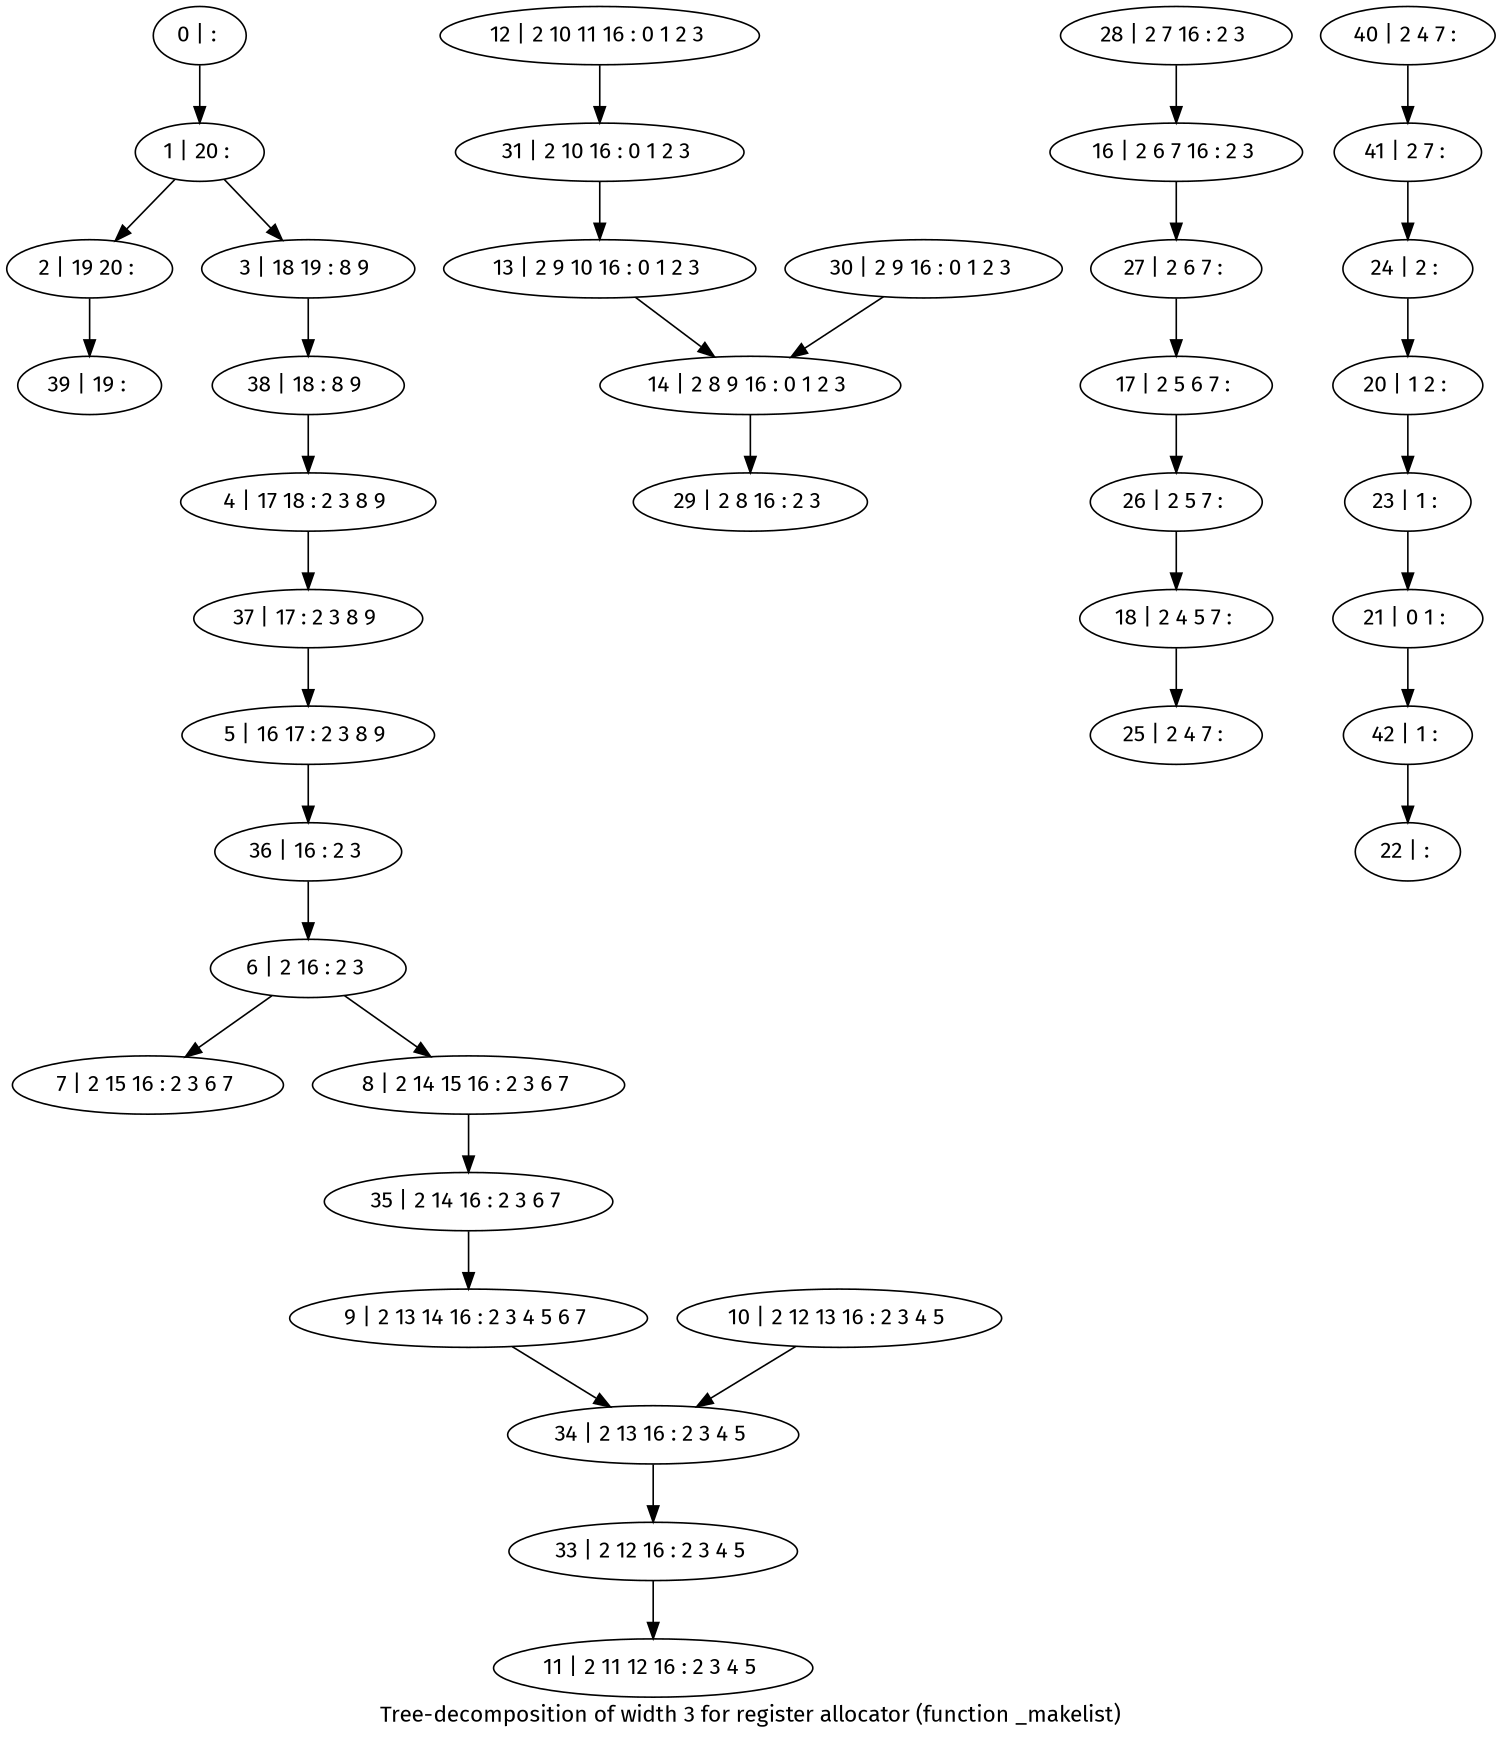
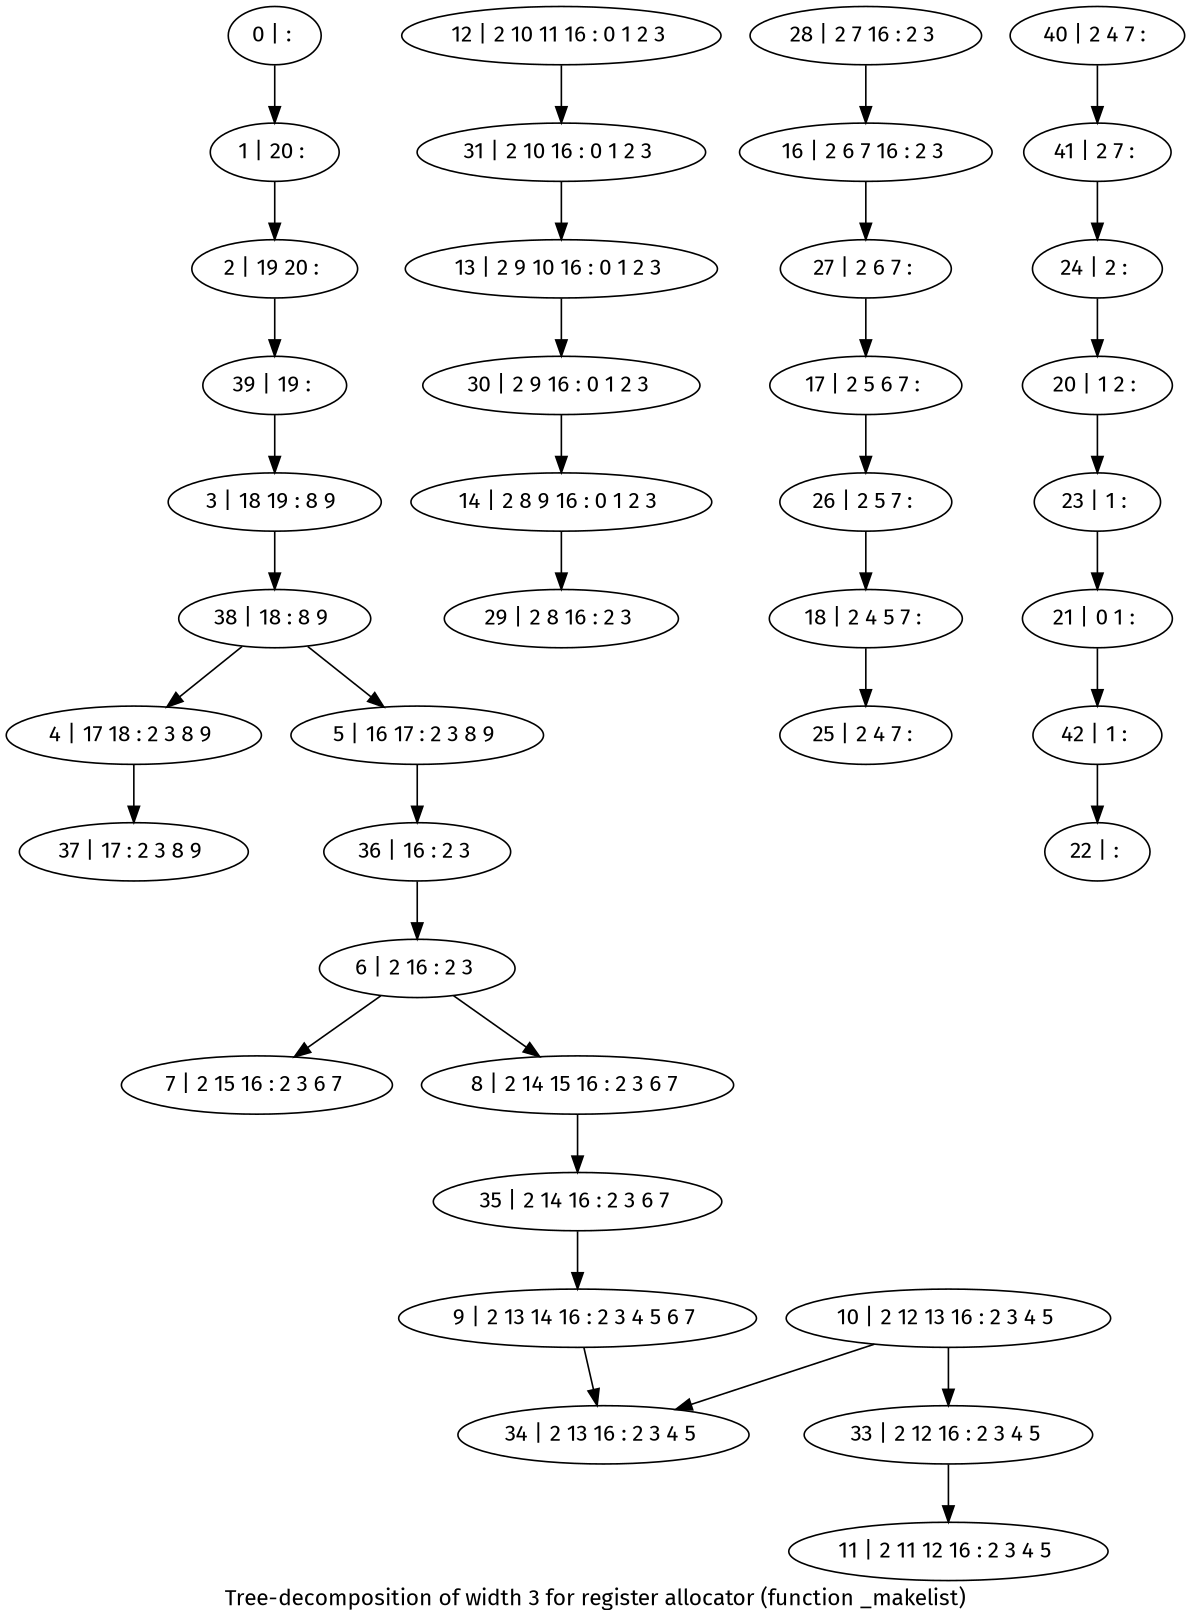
(248, 204) -> (275, 436)
(668, 322) -> (561, 319)
(308, 669) -> (339, 672)
(653, 1485) -> (948, 1369)
